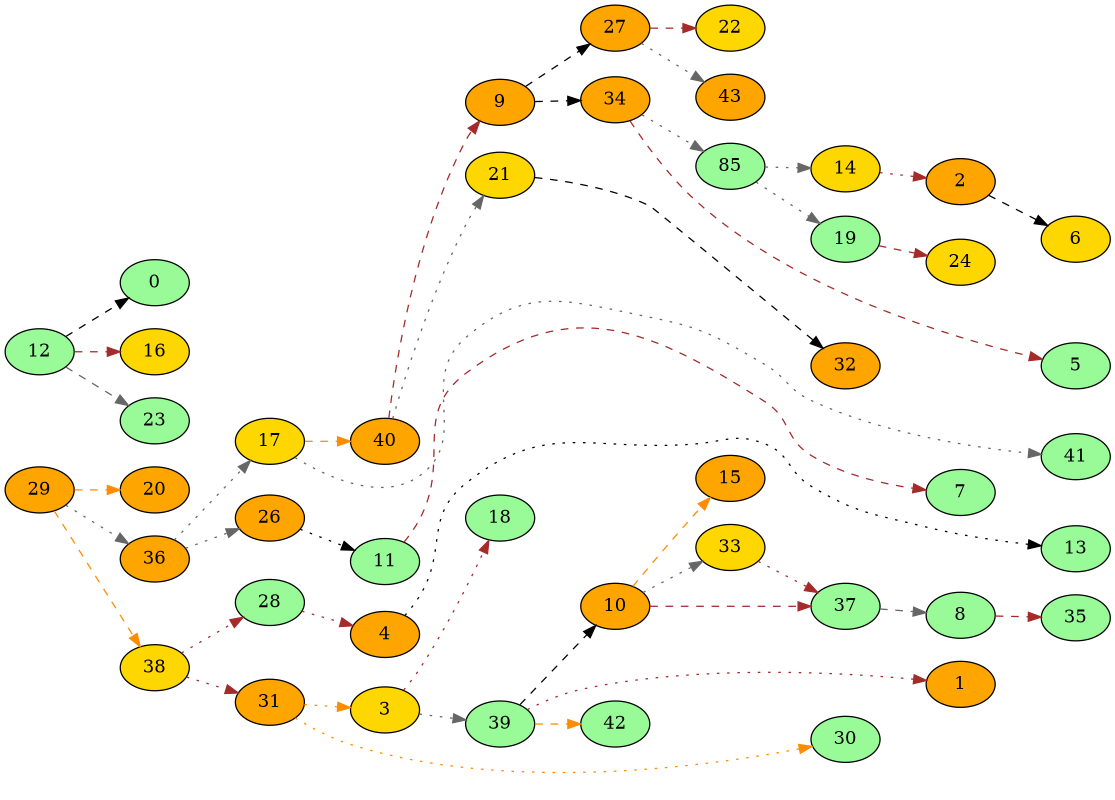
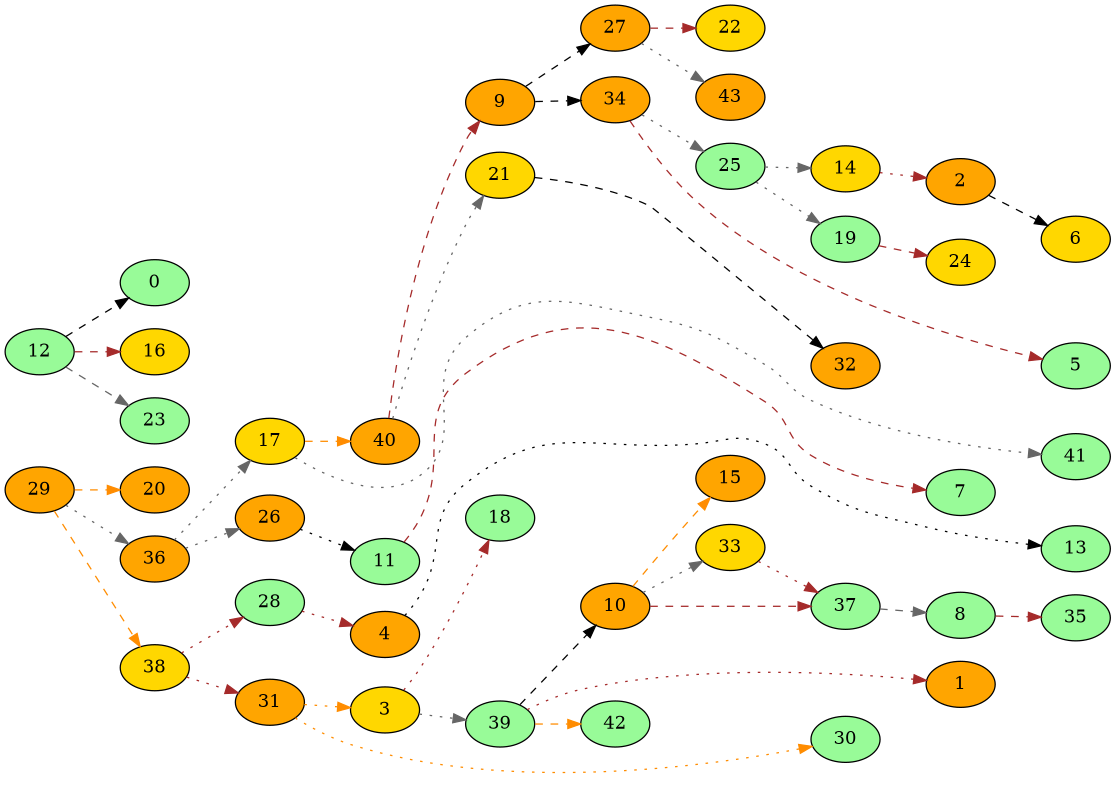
(730, 166) -> (730, 166)
